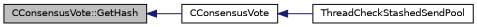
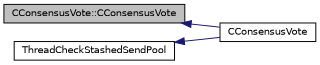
(75, 14) -> (94, 14)
(300, 14) -> (202, 39)
